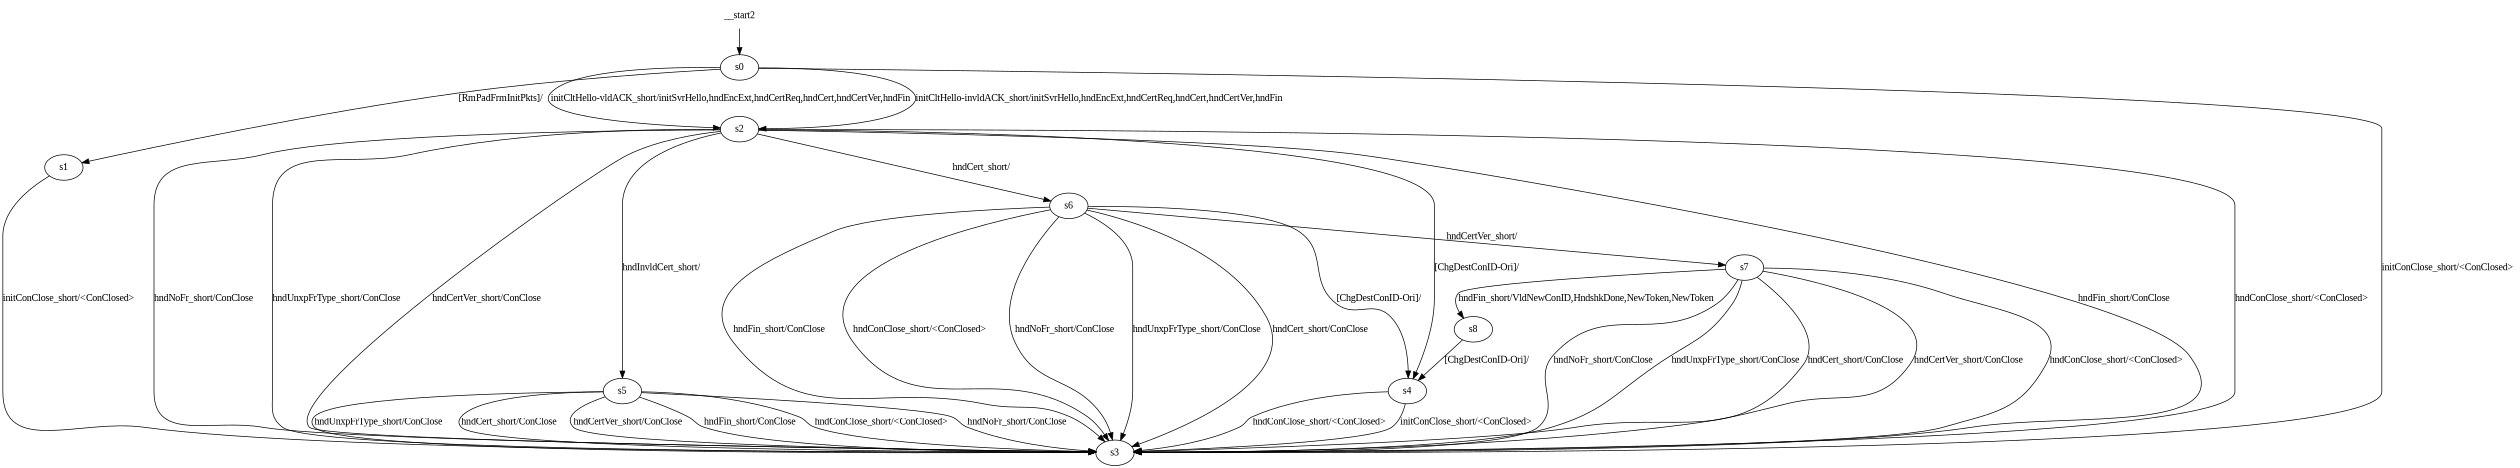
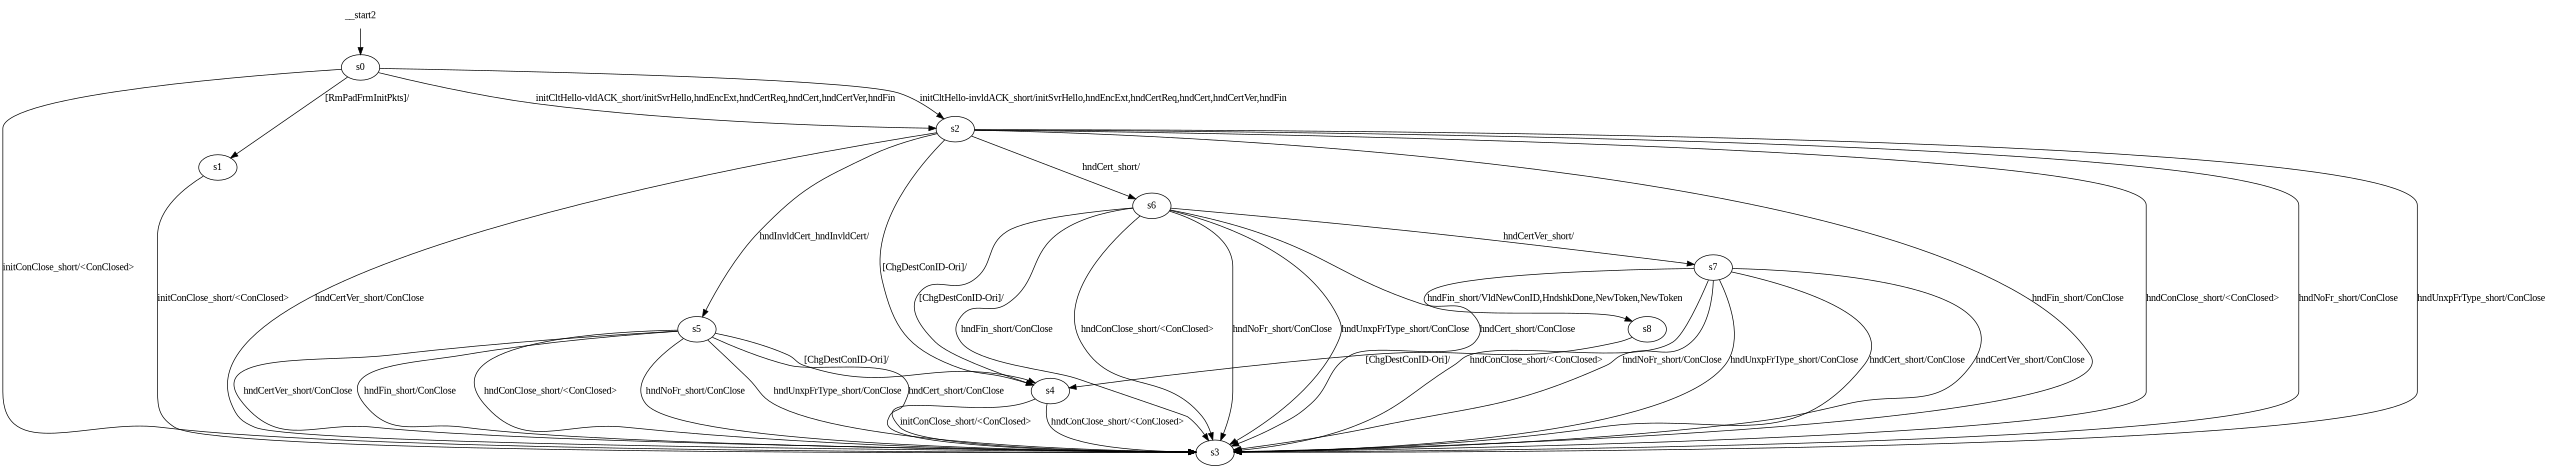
(663, 268) -> (816, 237)
none -> (869, 377)
